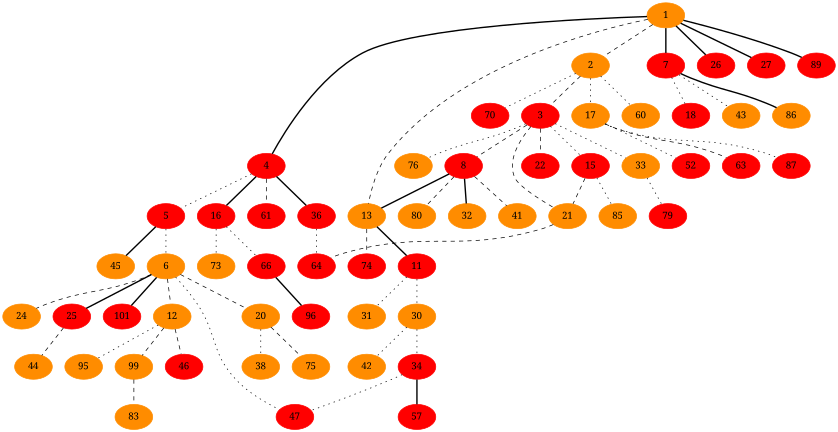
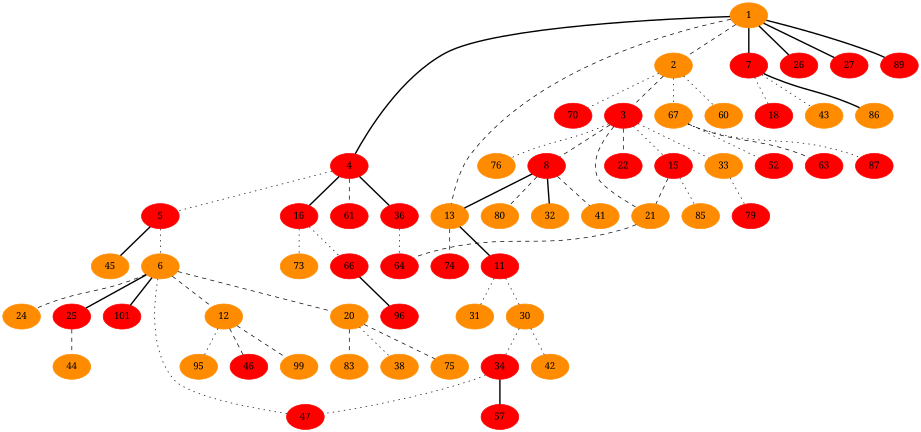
(591, 116) -> (674, 116)
(134, 392) -> (349, 342)
